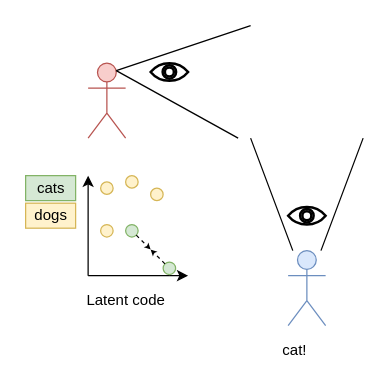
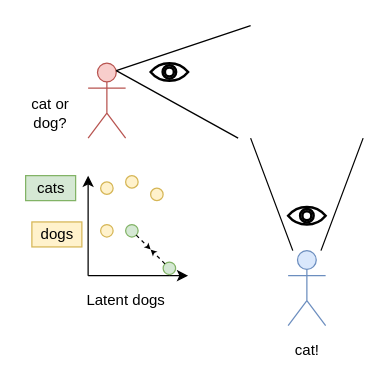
none -> (51, 113)
(51, 216) -> (57, 234)
(126, 301) -> (126, 301)
(294, 351) -> (307, 351)
